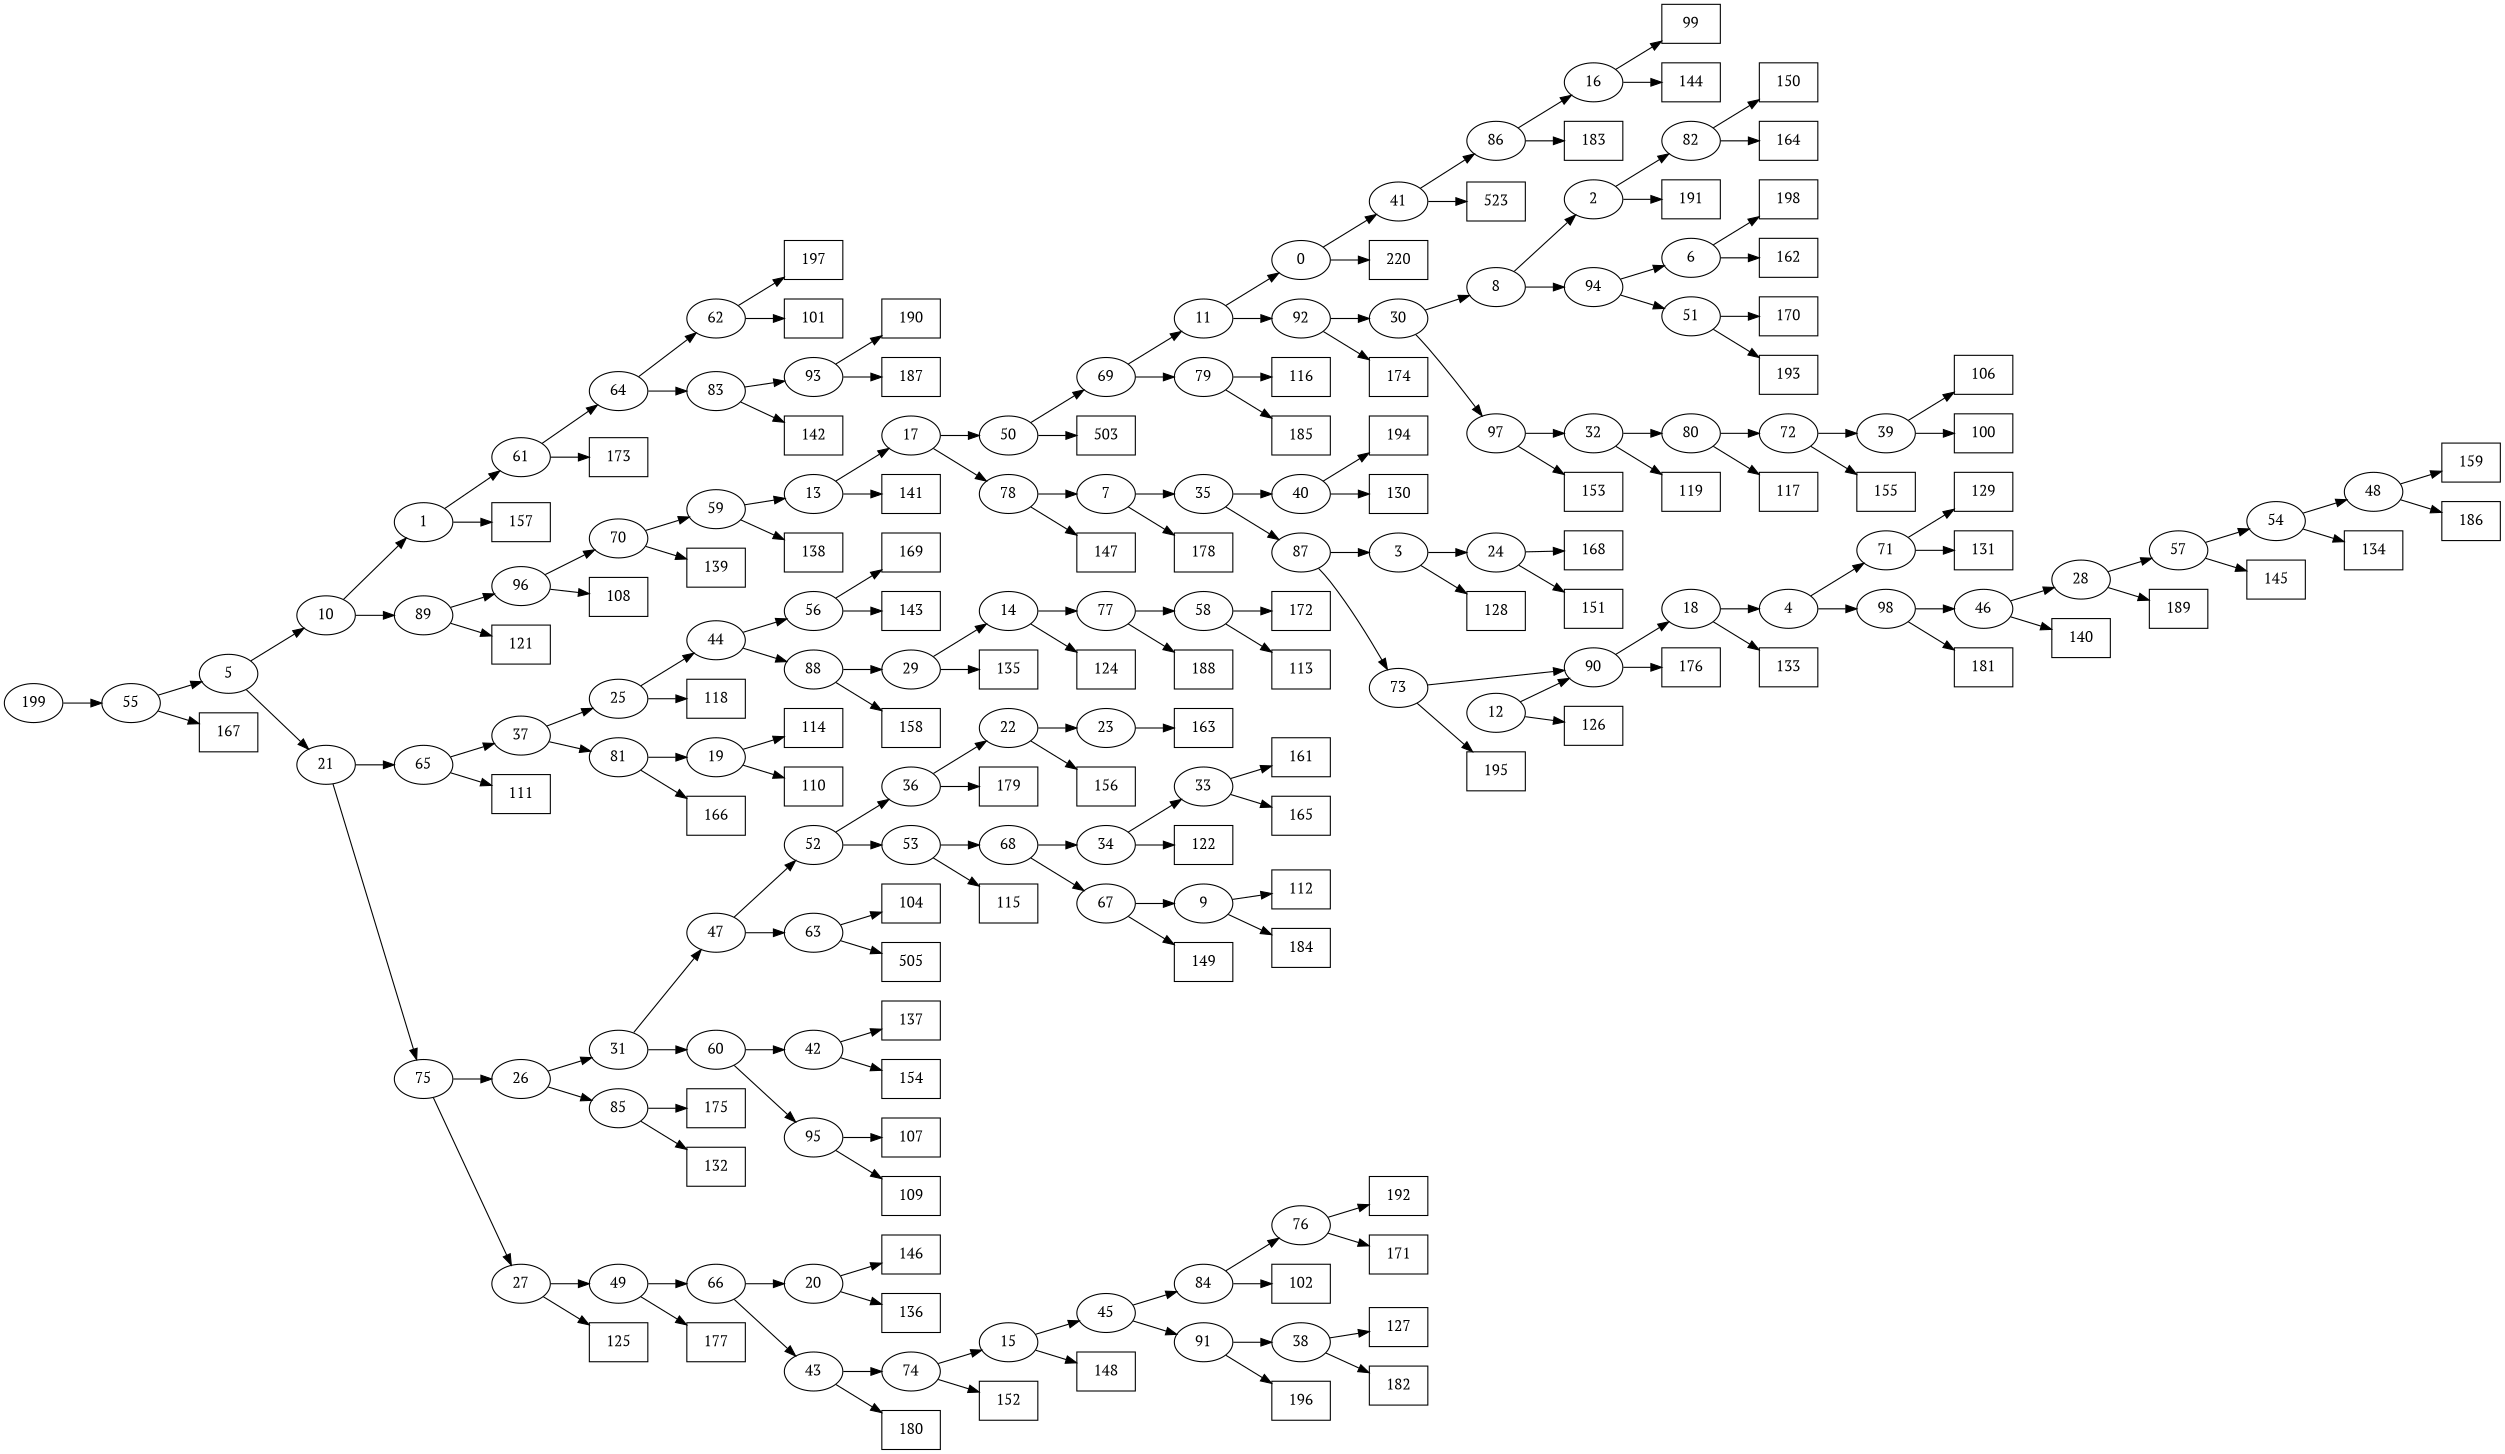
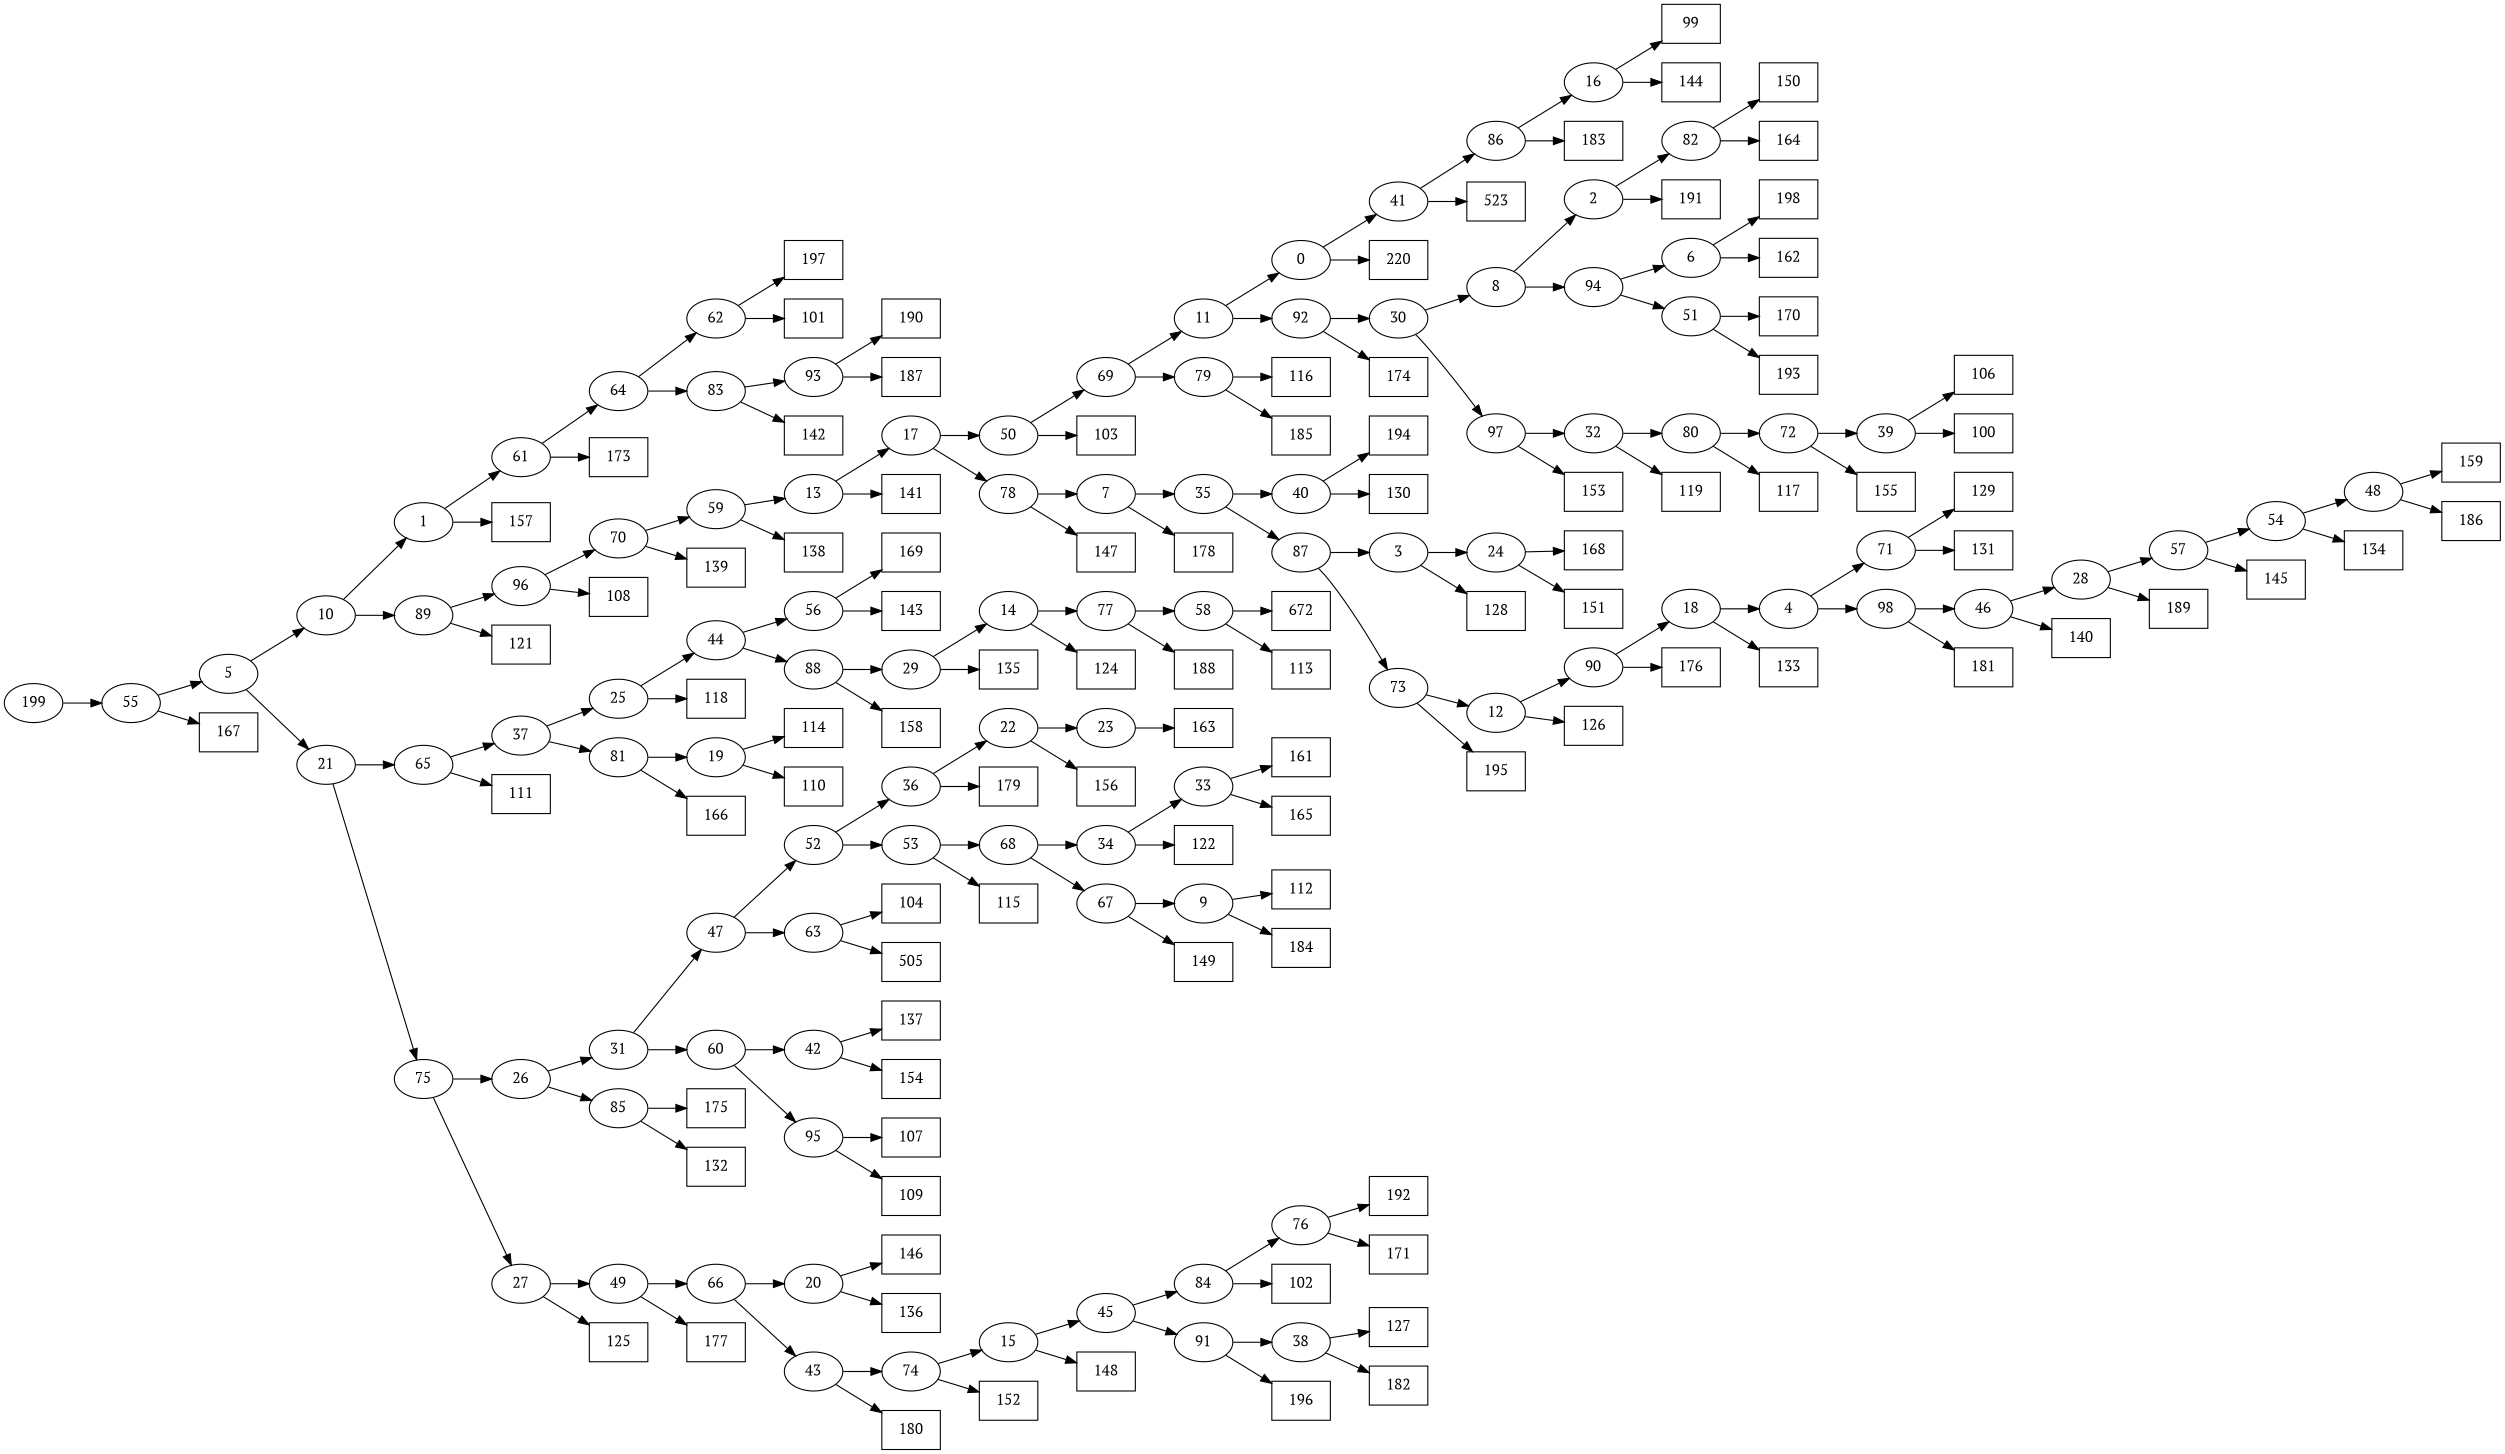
(1106, 435) -> (1106, 435)
(1301, 611) -> (1301, 611)
(1491, 678) -> (1442, 699)
